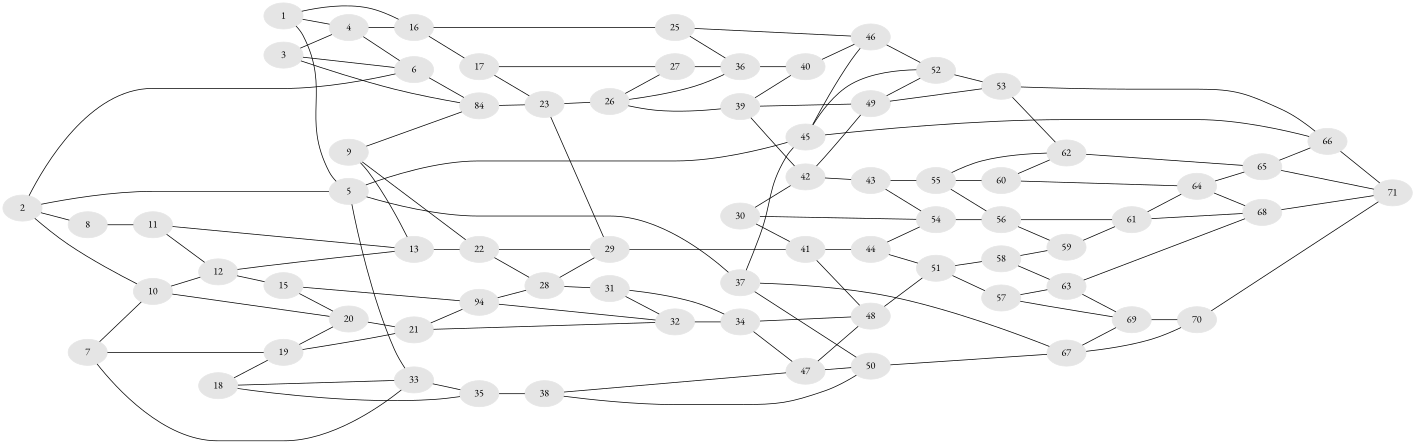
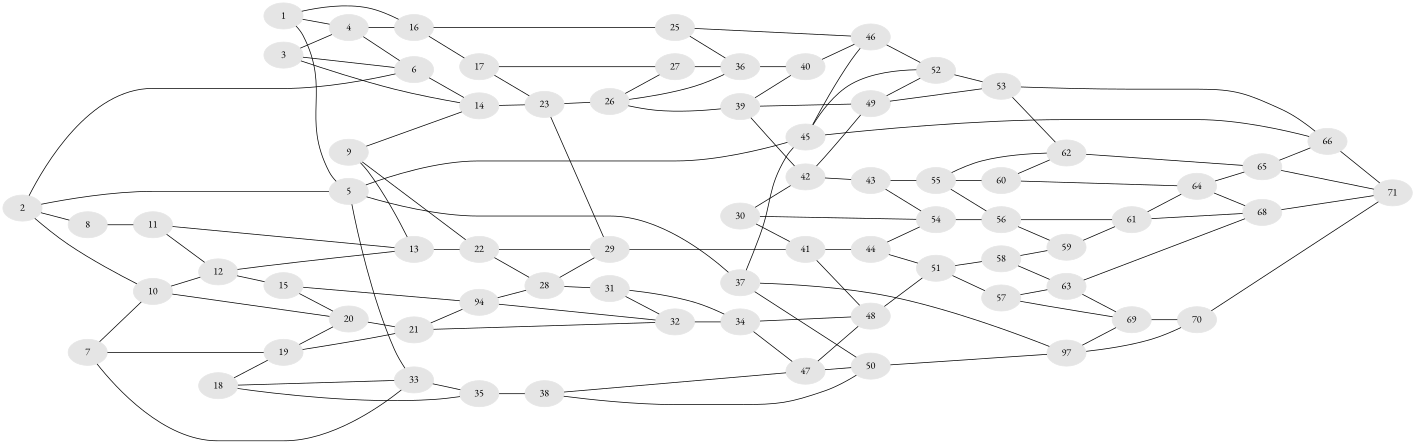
(479, 106) -> (479, 106)
(1066, 353) -> (1066, 353)
